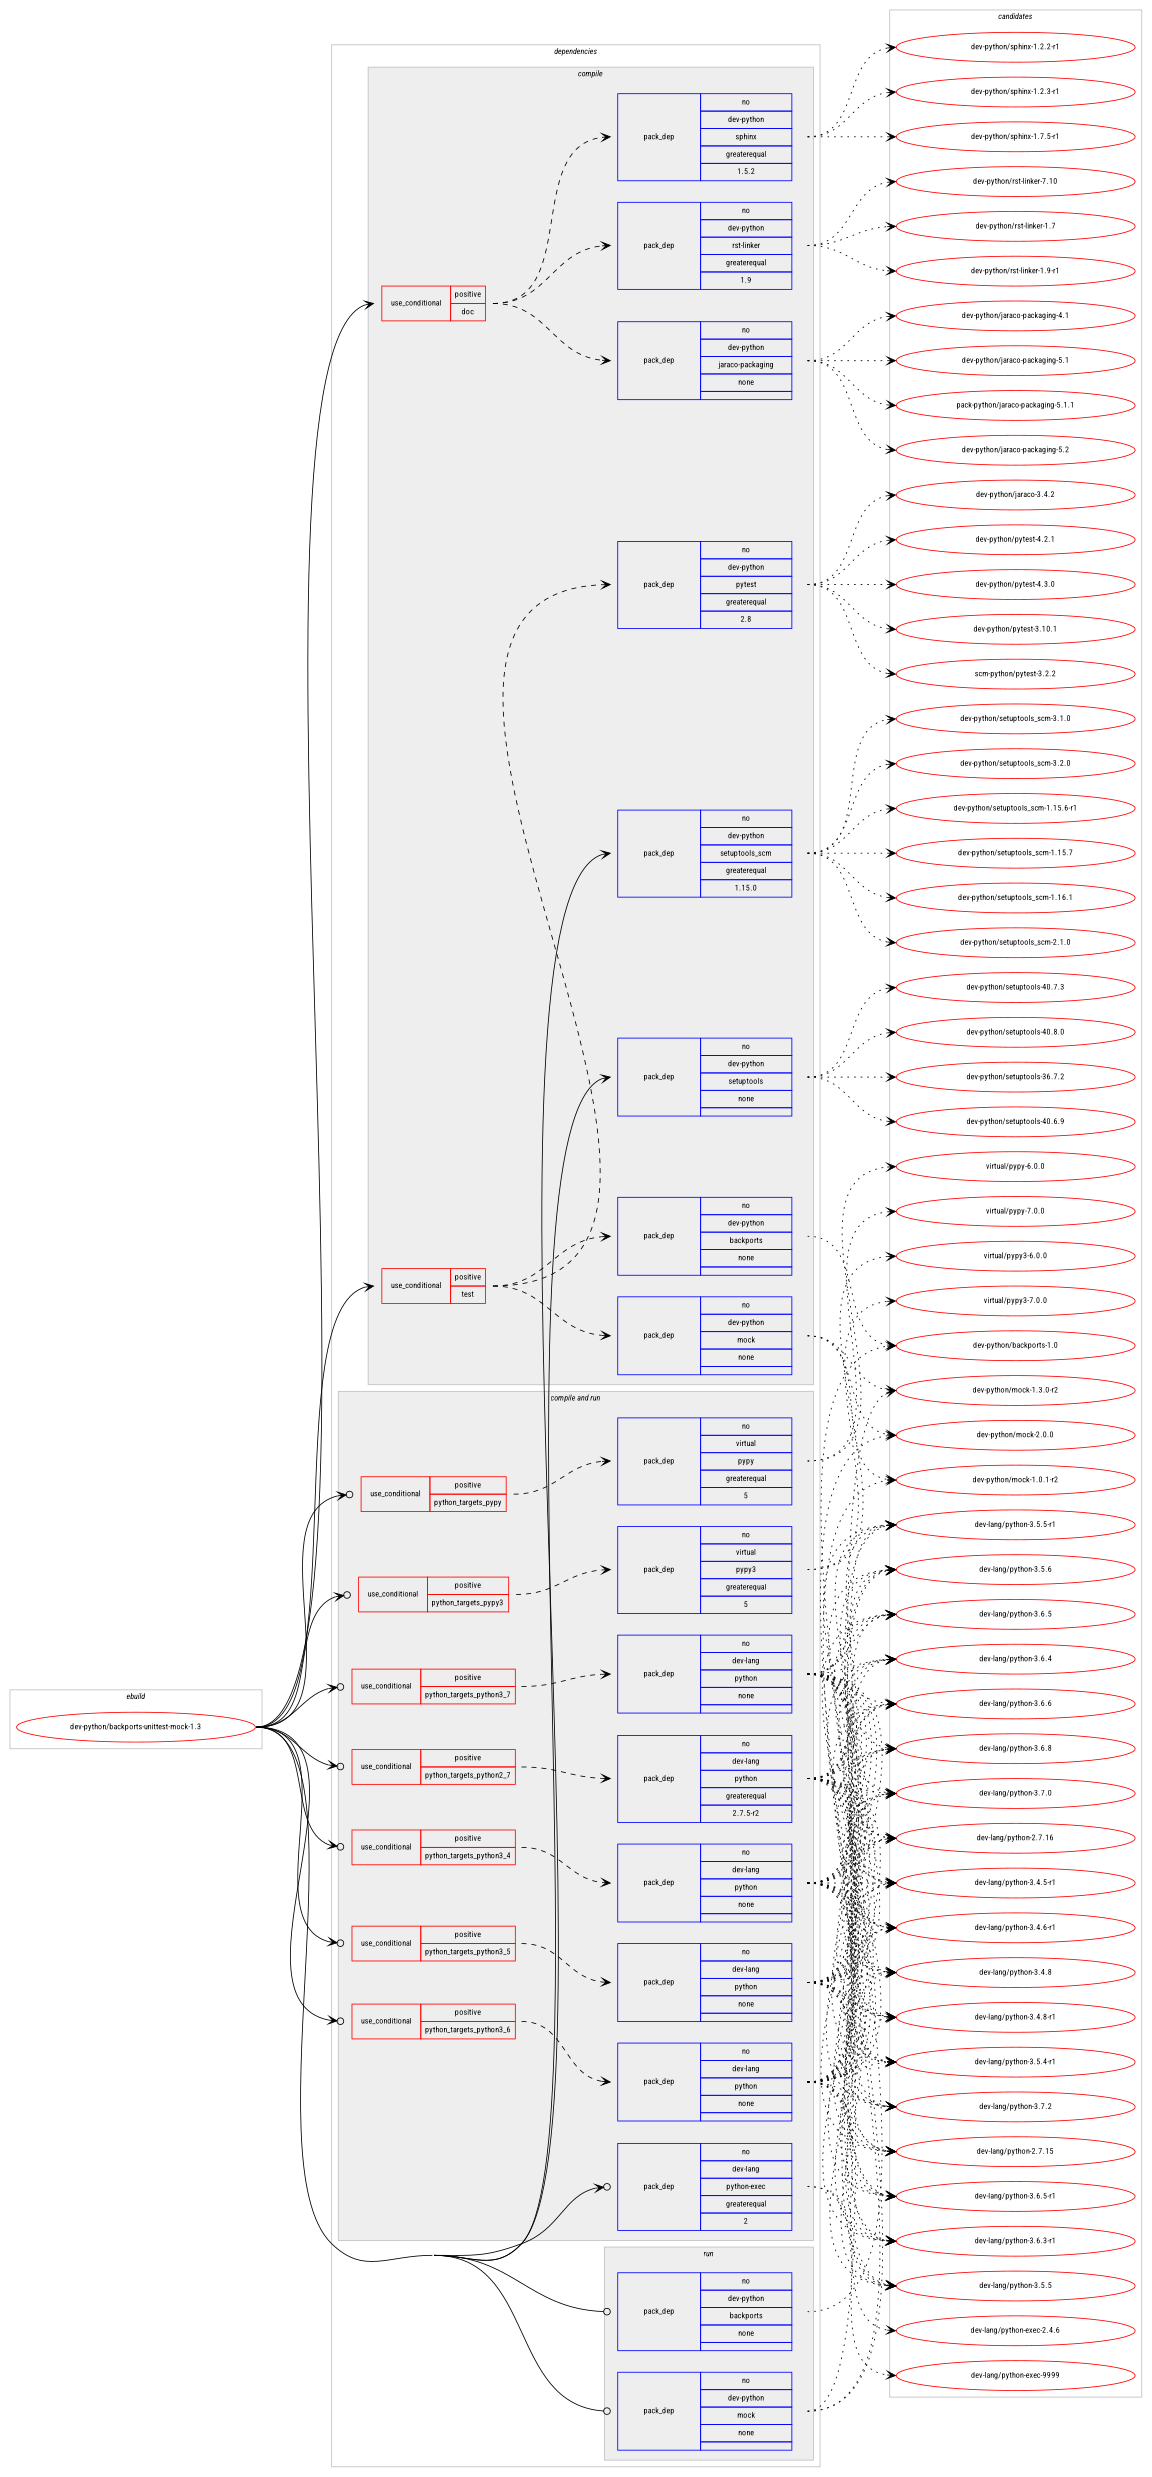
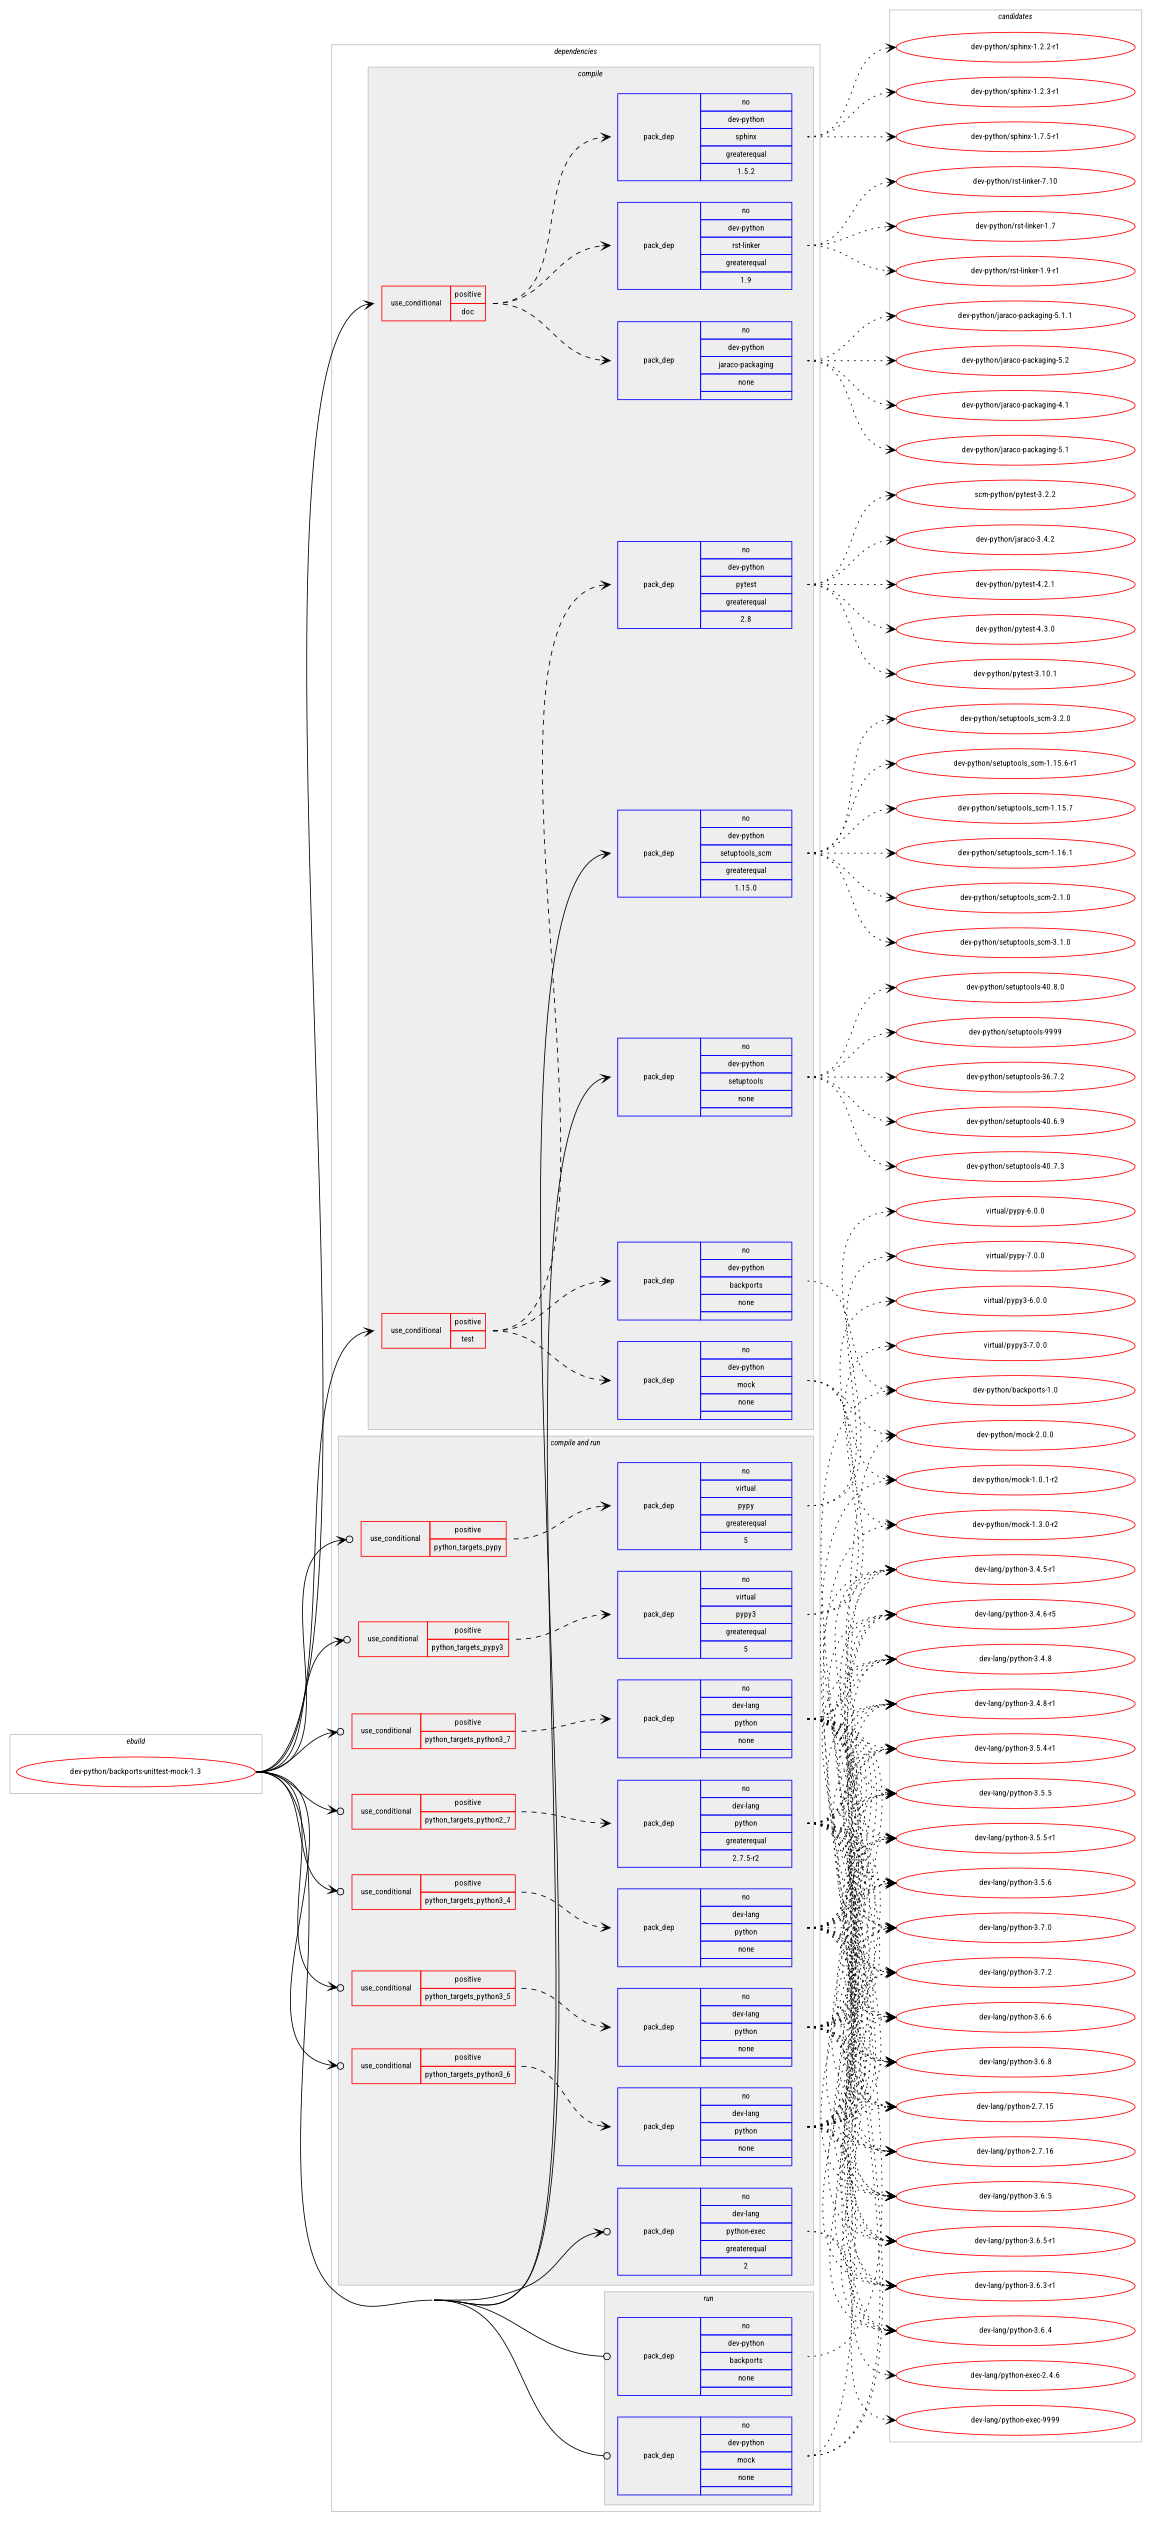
(1016, 405) -> (1016, 316)
none -> (1016, 1032)
(1016, 1928) -> (1016, 1614)
